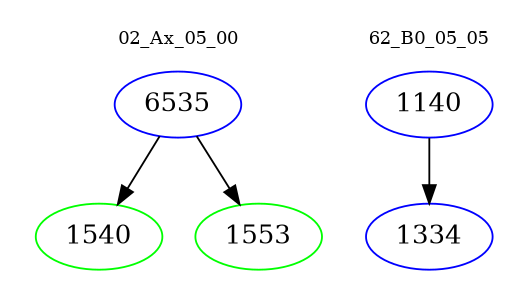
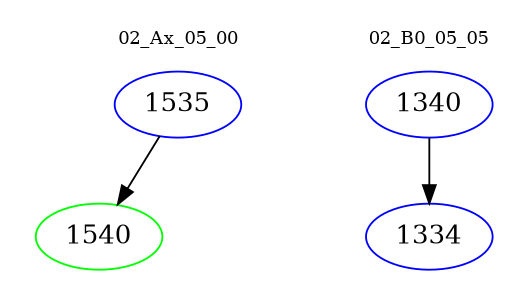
(429, 39) -> (429, 39)
(178, 105) -> (178, 105)
(429, 105) -> (429, 105)
(259, 237) -> none
